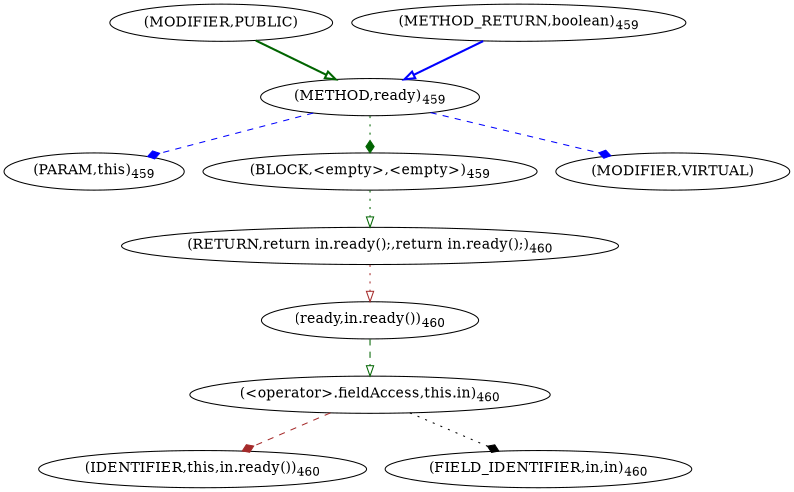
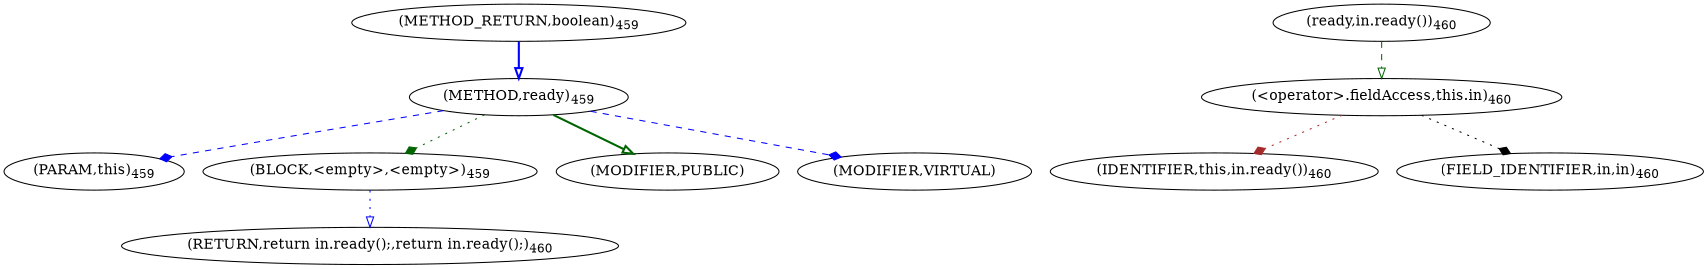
(291, 58) -> (589, 132)
(370, 204) -> (370, 204)
(370, 278) -> none
(292, 429) -> (1304, 132)
